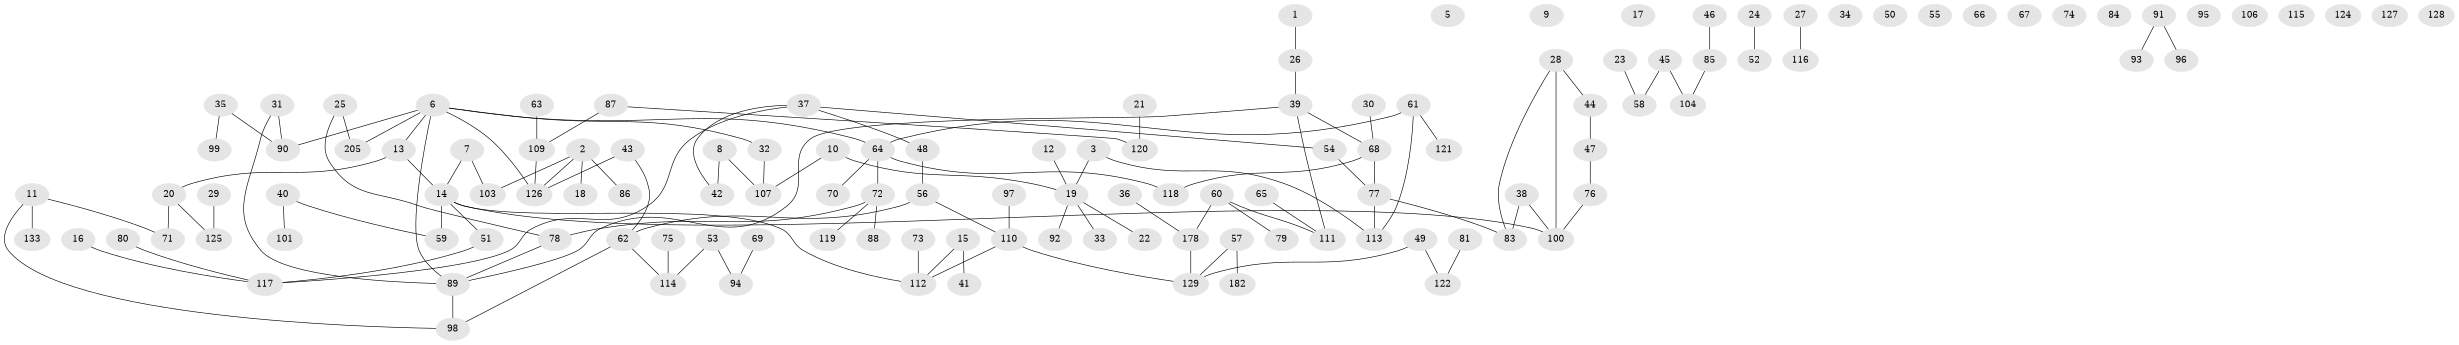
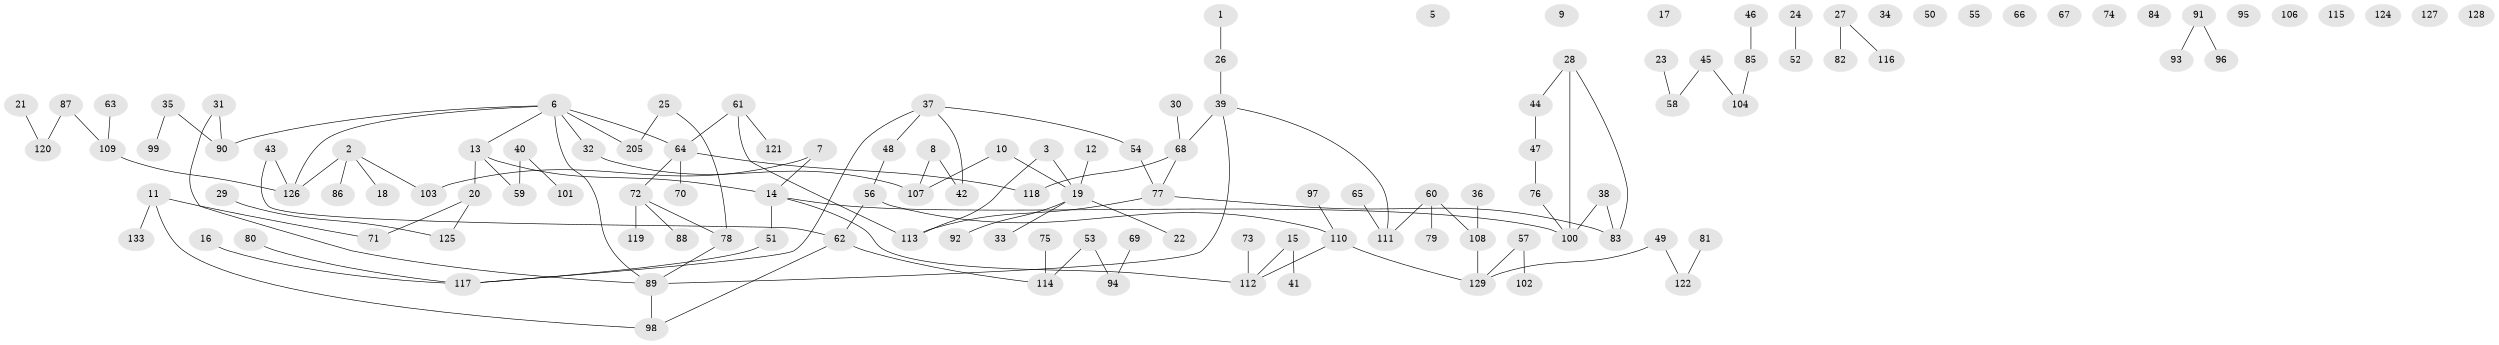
none -> (1841, 60)
(442, 217) -> (496, 171)
(1191, 240) -> (1478, 240)
(1237, 284) -> (1524, 284)
